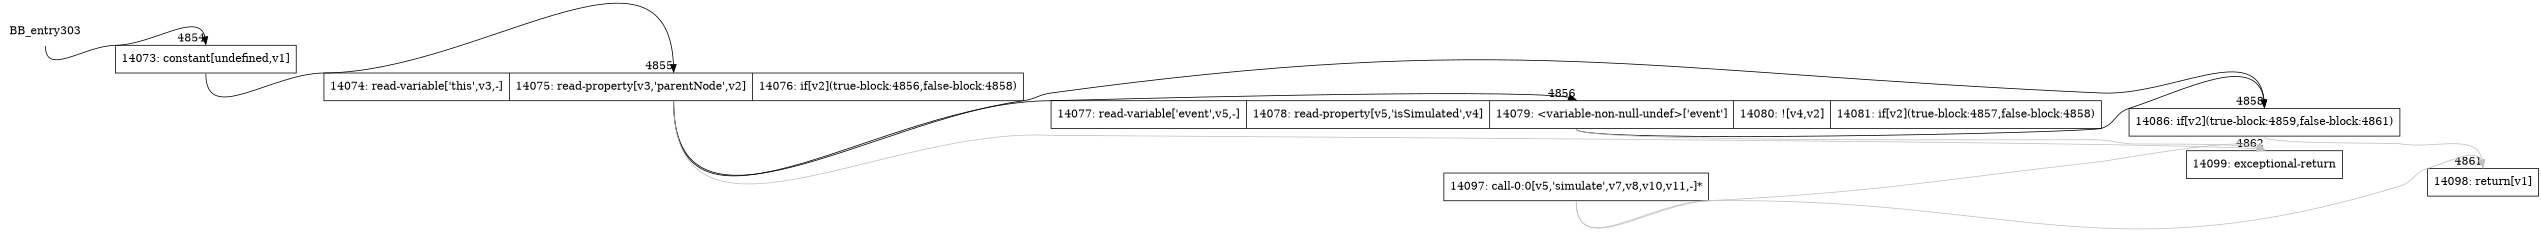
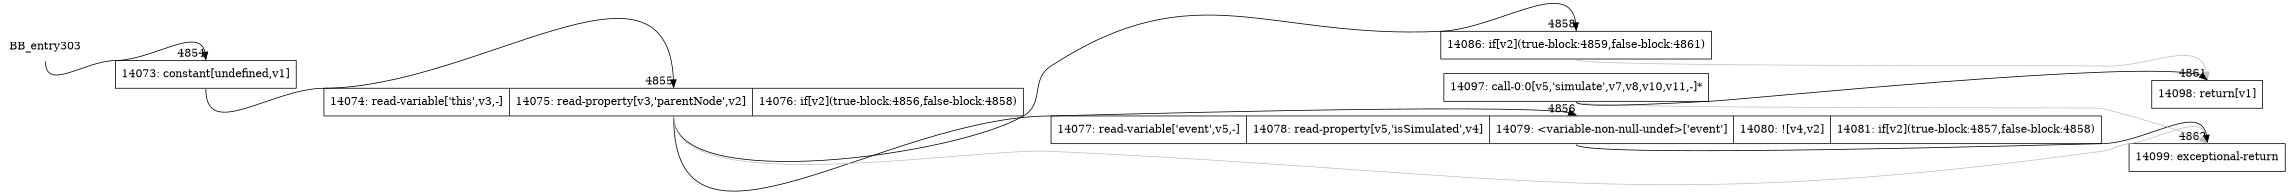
(1932, 134) -> none
(2087, 140) -> (1896, 148)
(2025, 222) -> (1888, 86)
